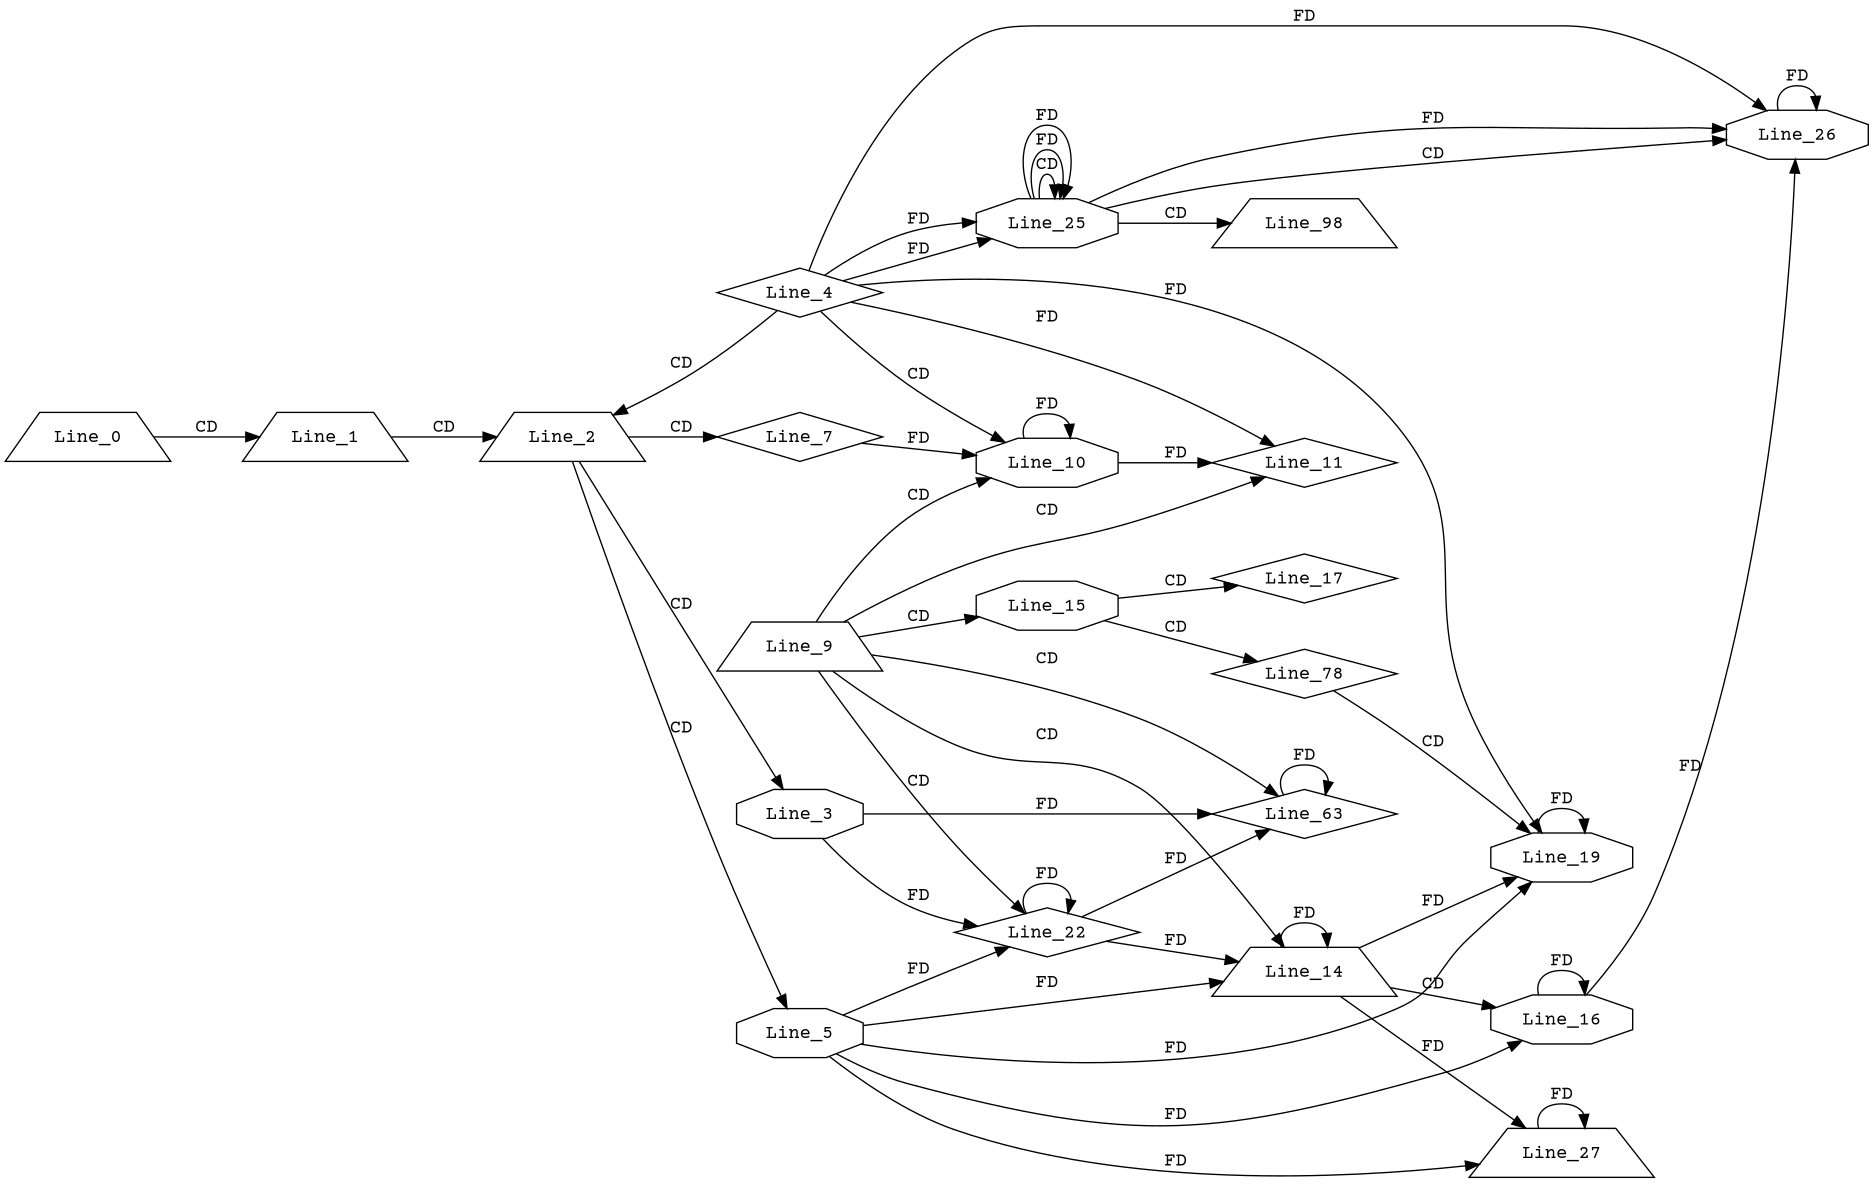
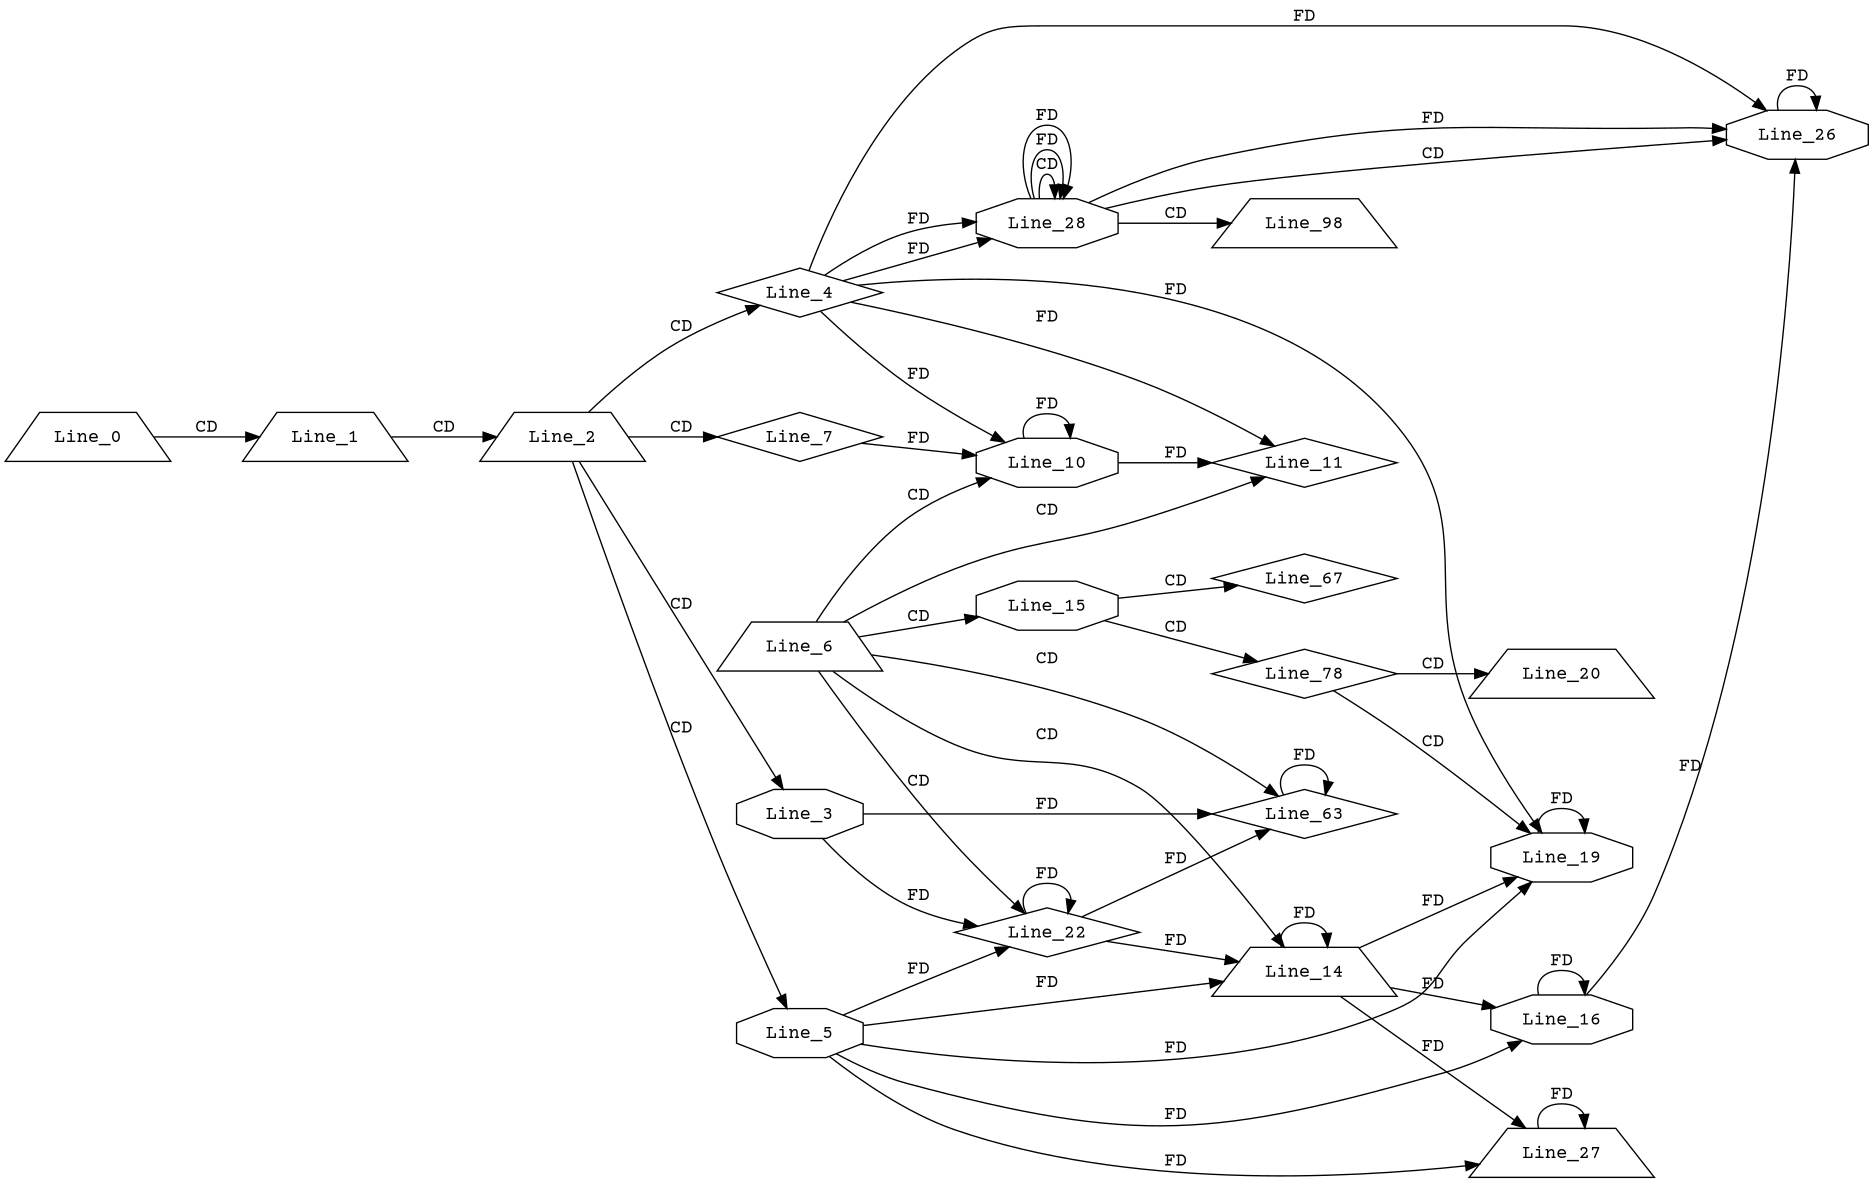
(1047, 223) -> (1047, 223)
(705, 365) -> (662, 352)
(919, 374) -> (919, 374)
(1304, 578) -> (1304, 578)
(800, 647) -> (800, 647)
none -> (1562, 674)
(1433, 983) -> (1433, 983)
